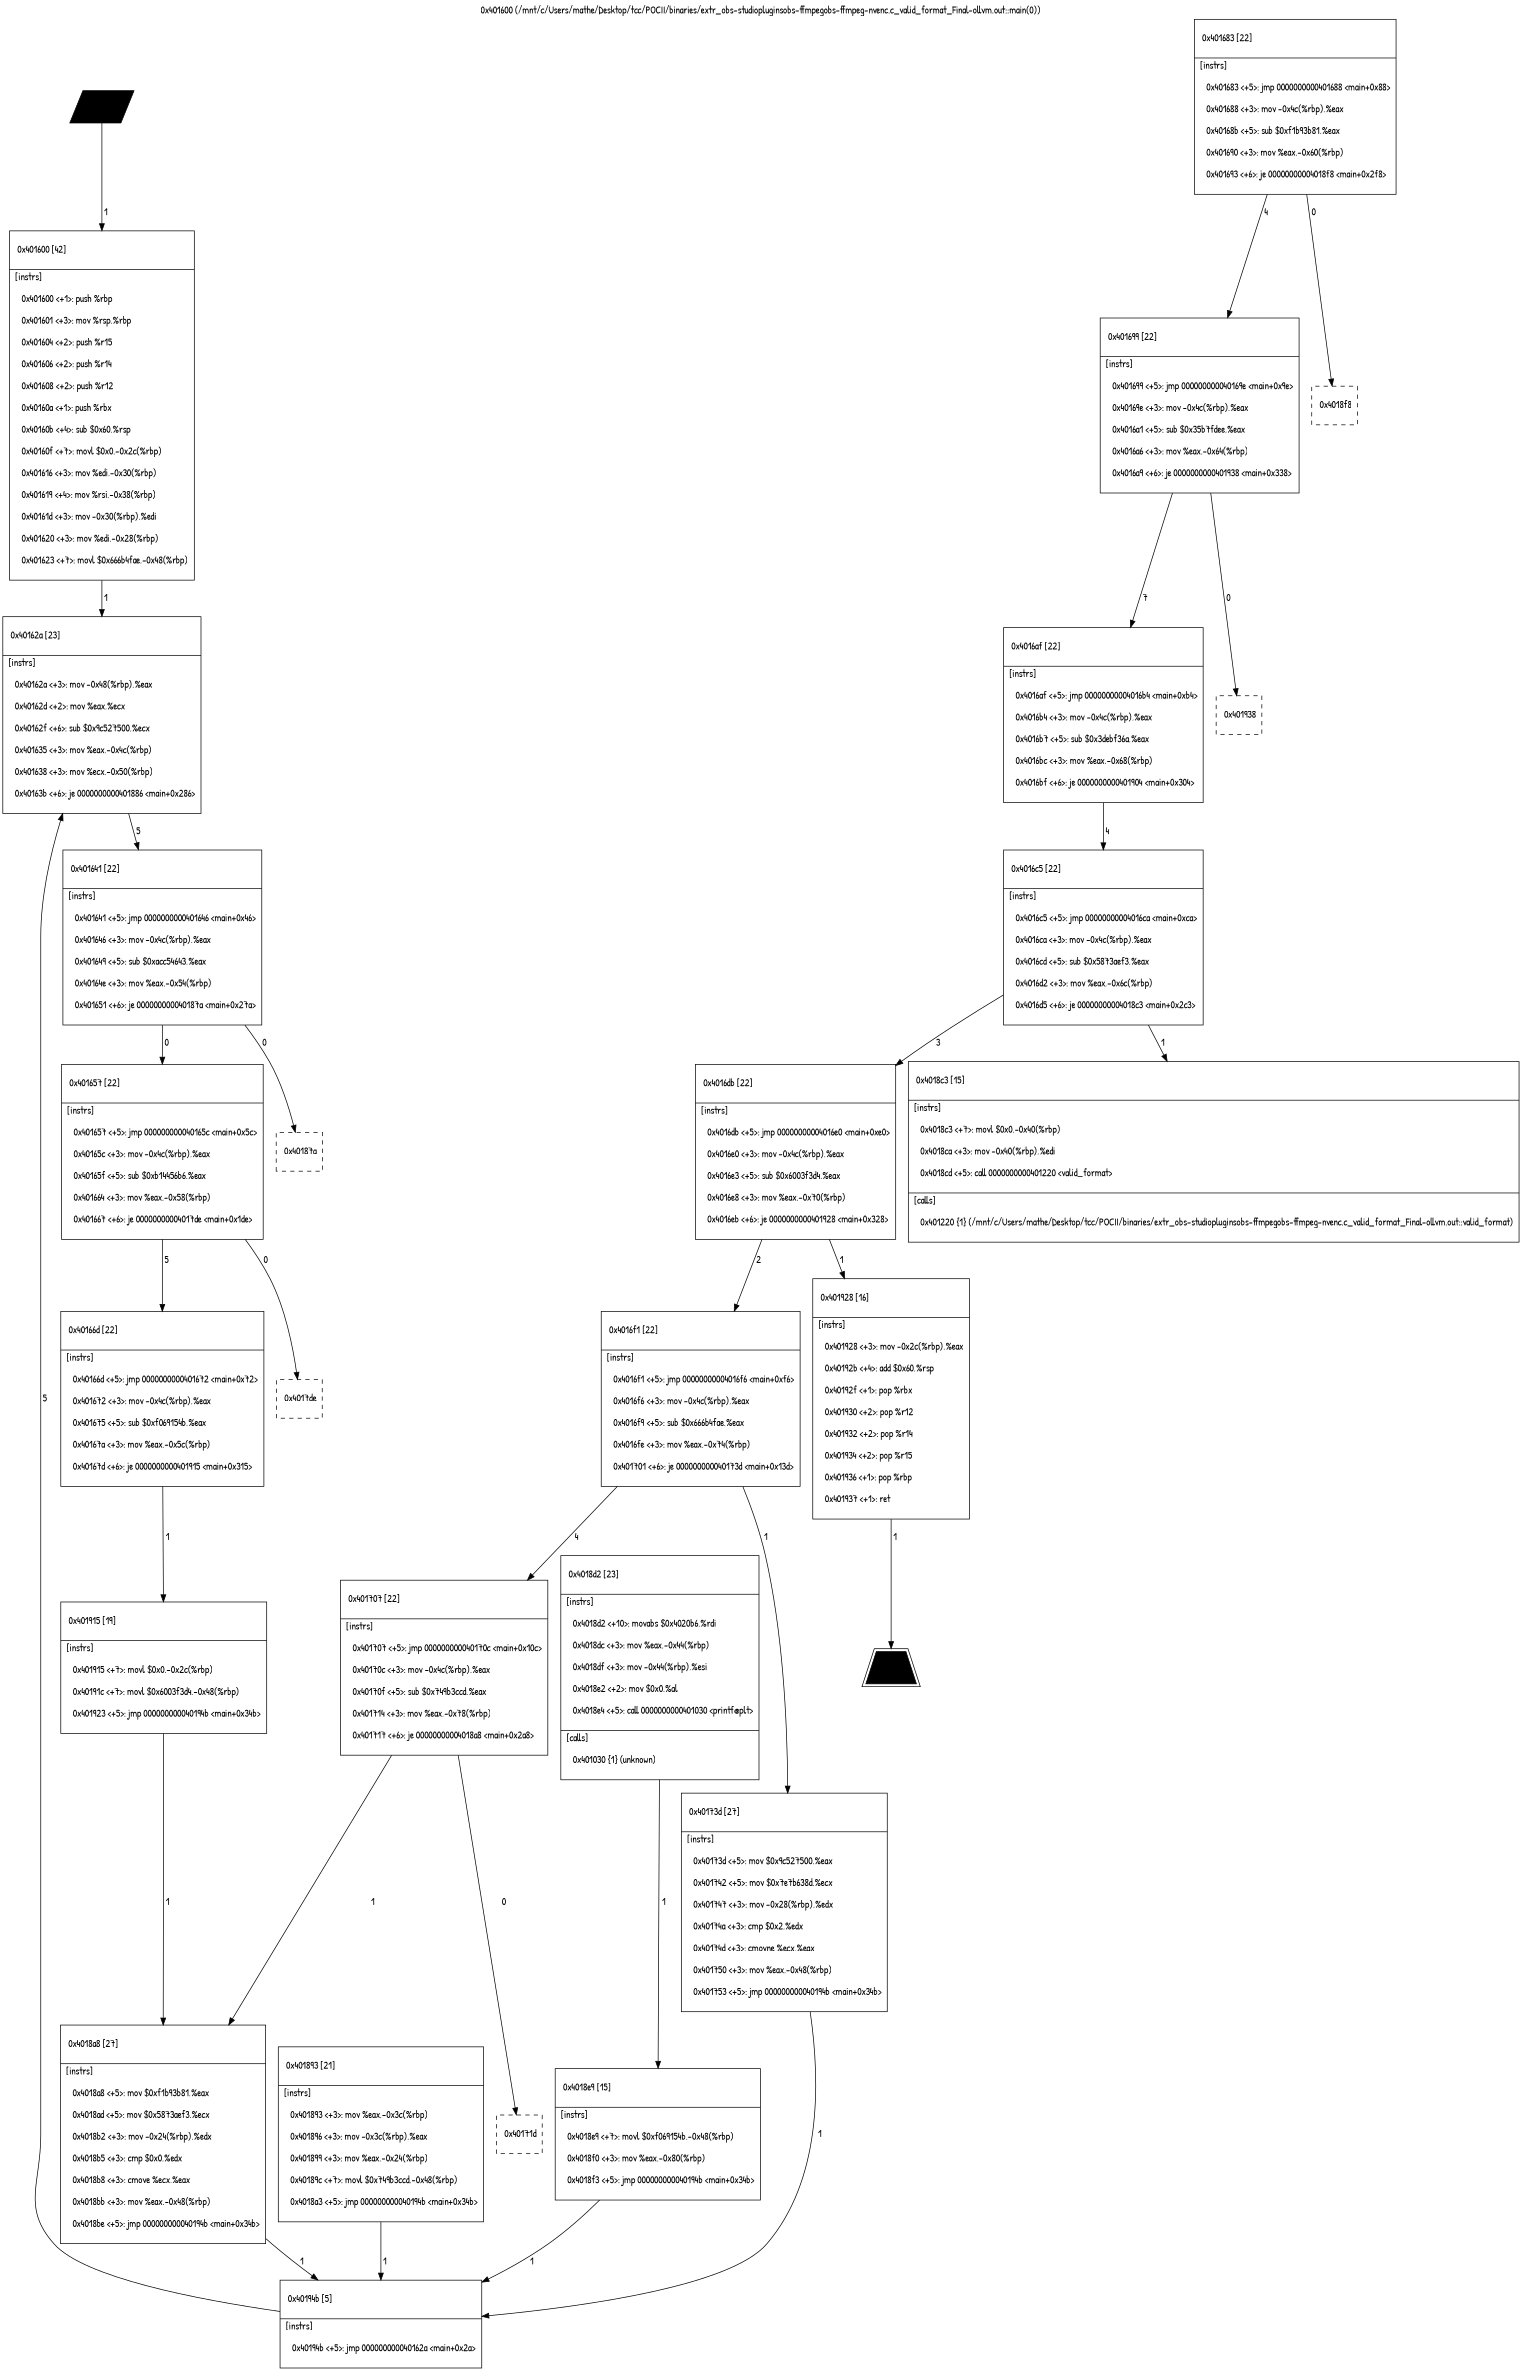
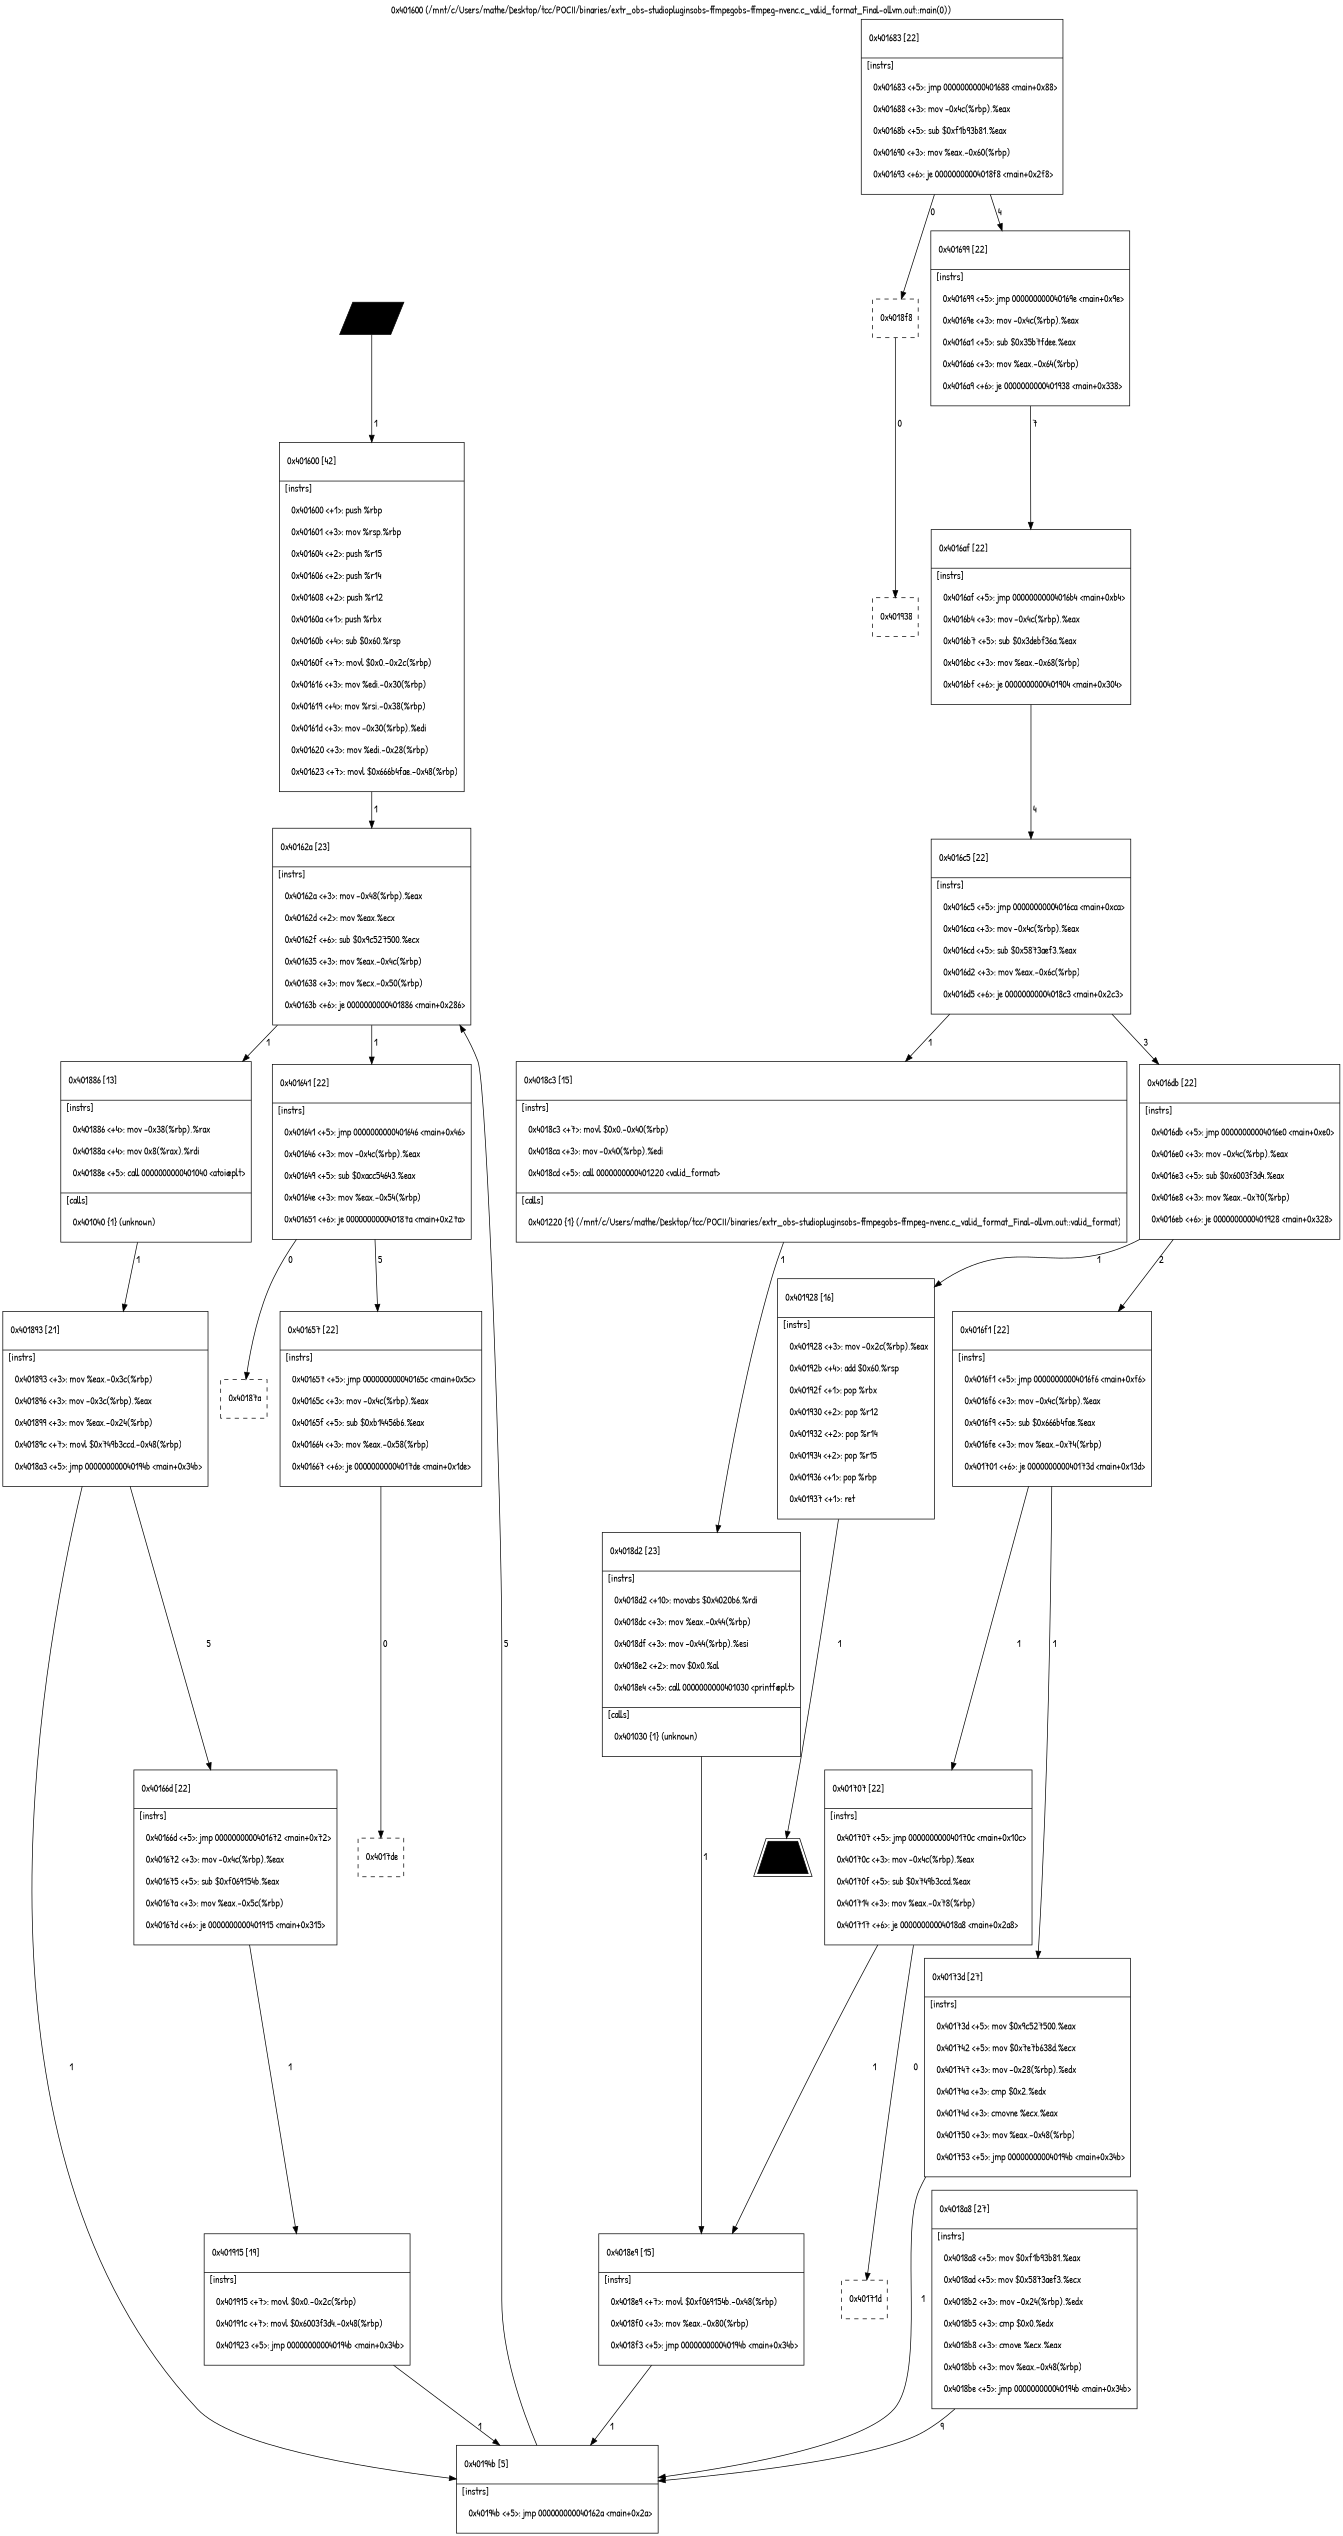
(1223, 591) -> (895, 464)
(138, 832) -> (375, 1043)
(166, 1043) -> (380, 1260)
none -> (156, 1152)
(162, 1272) -> (169, 1625)
none -> (745, 1382)
(576, 1537) -> (1018, 1645)
(163, 1876) -> (444, 2403)
(312, 1887) -> (805, 2085)
(301, 2262) -> (941, 2427)
